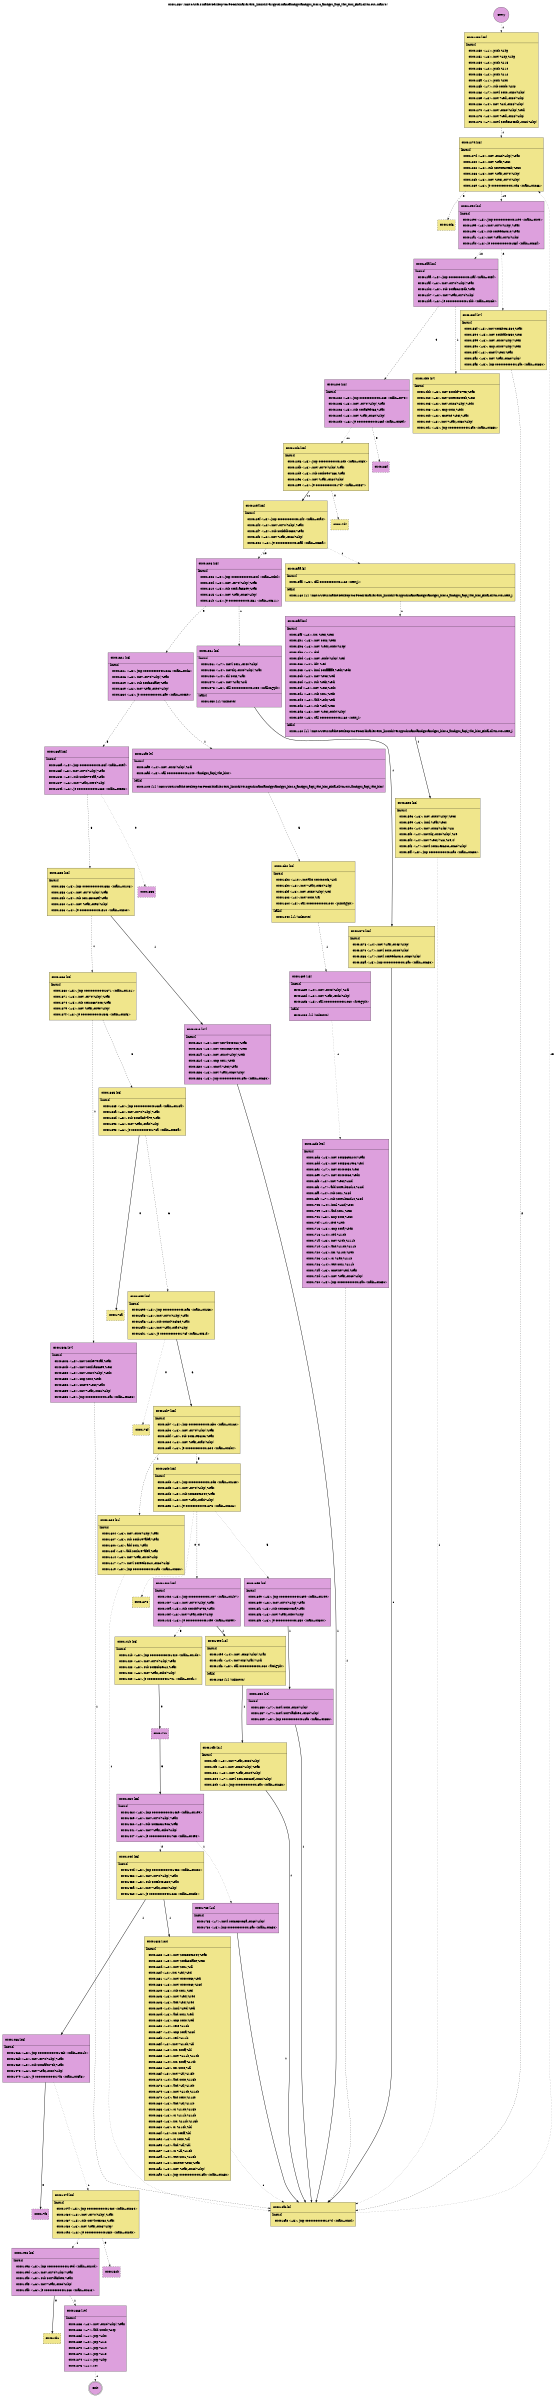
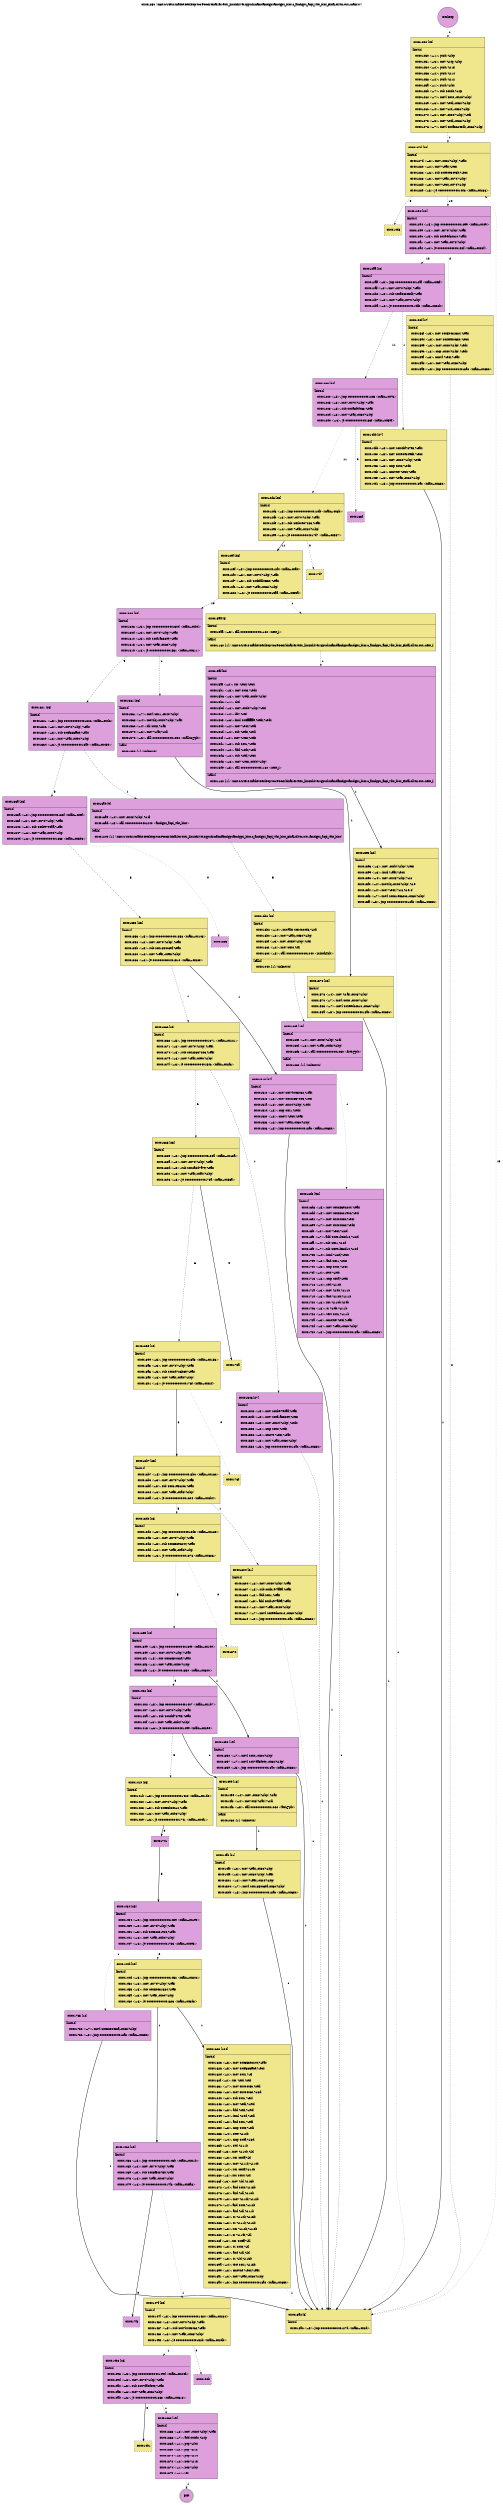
(501, 15) -> (448, 17)
(436, 340) -> (393, 345)
none -> (441, 1411)
(197, 1544) -> (173, 1680)
